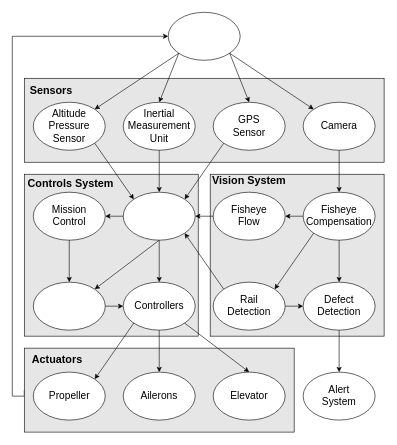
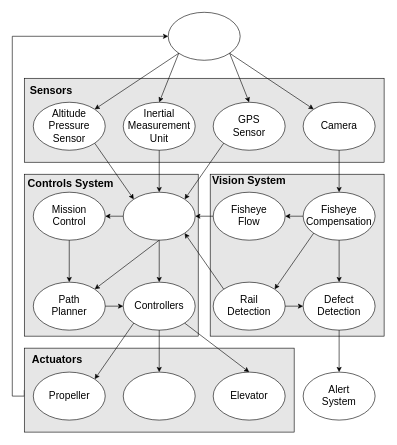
none -> (69, 306)
(159, 396) -> none
